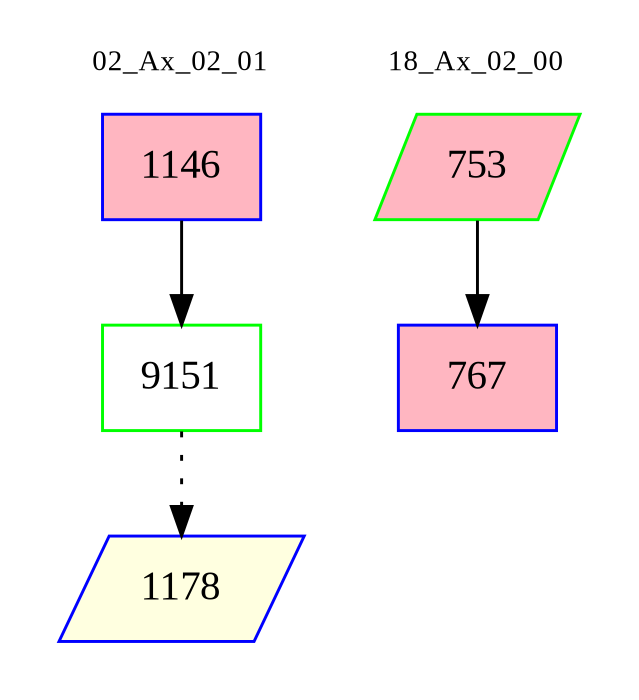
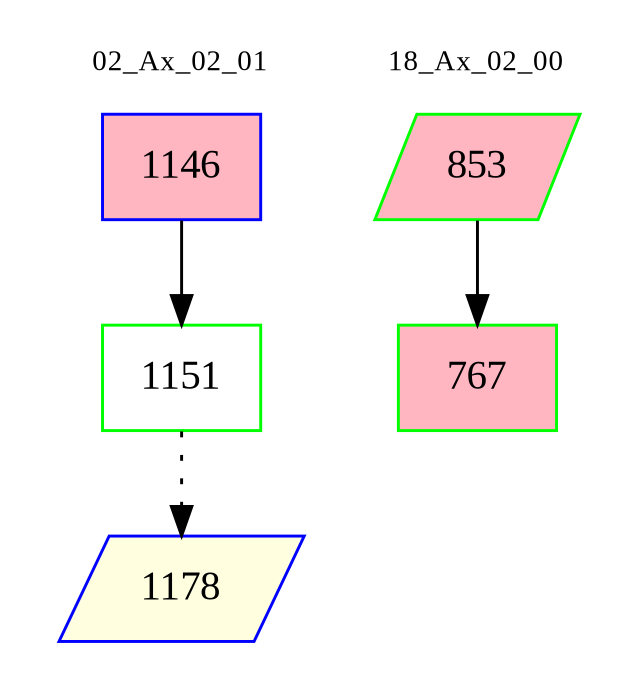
(477, 167) -> (477, 167)
(182, 378) -> (182, 378)
(477, 378) -> (477, 378)
